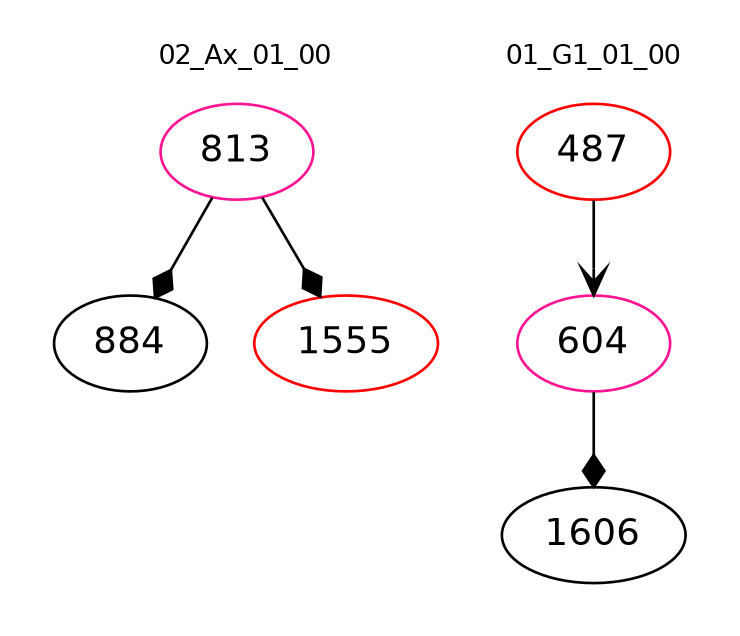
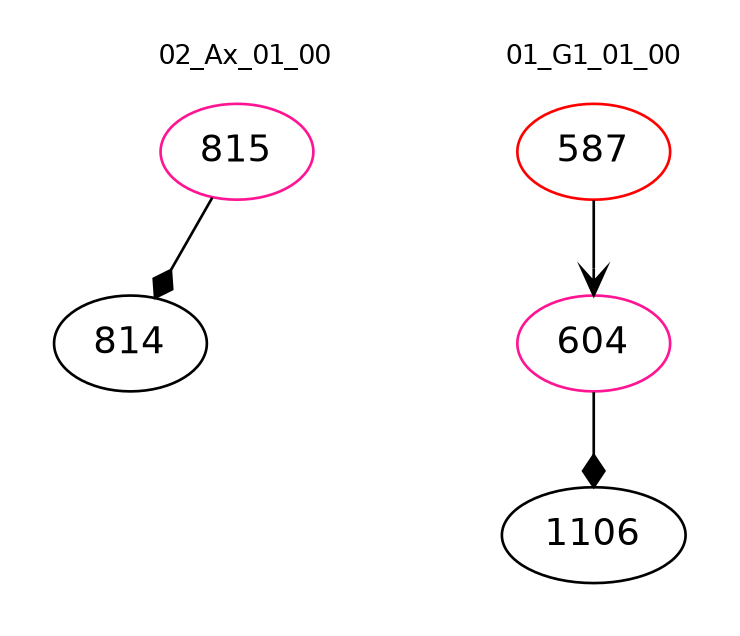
(237, 152) -> (237, 152)
(594, 152) -> (594, 152)
(130, 343) -> (130, 343)
(346, 343) -> none
(594, 535) -> (594, 535)
